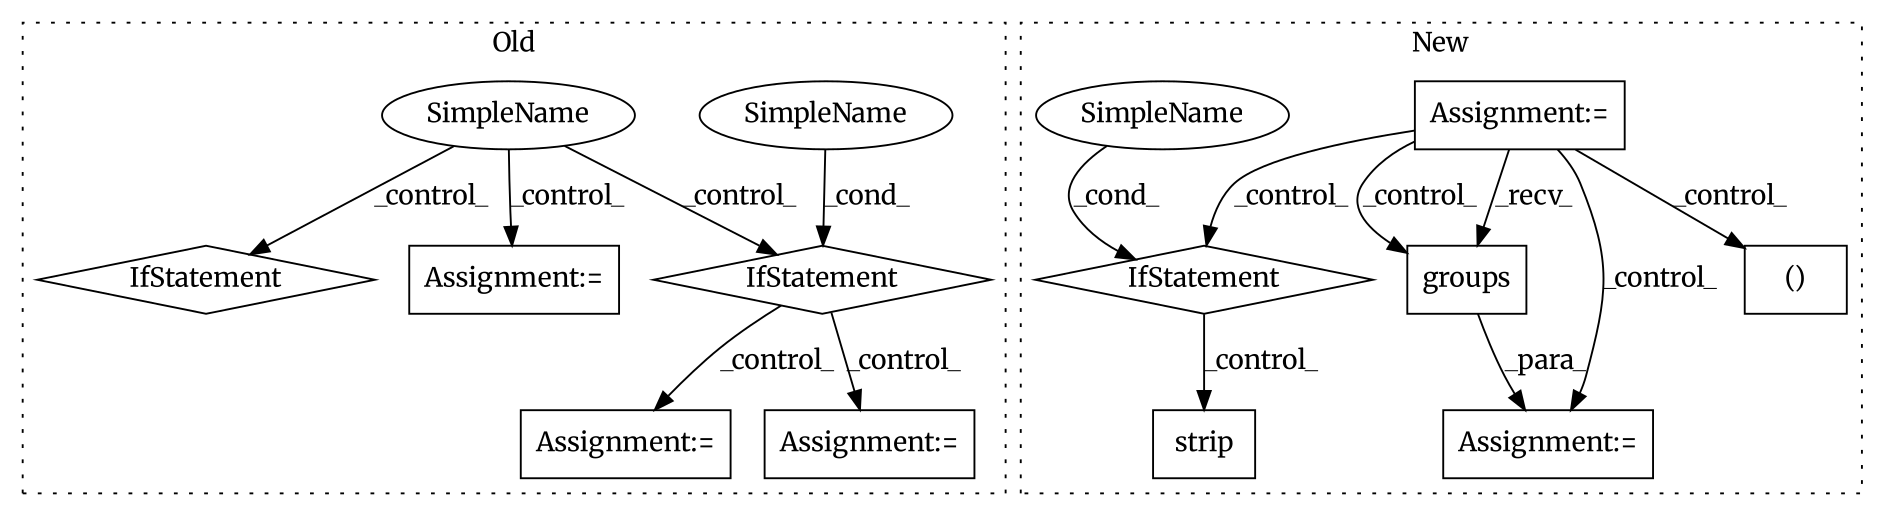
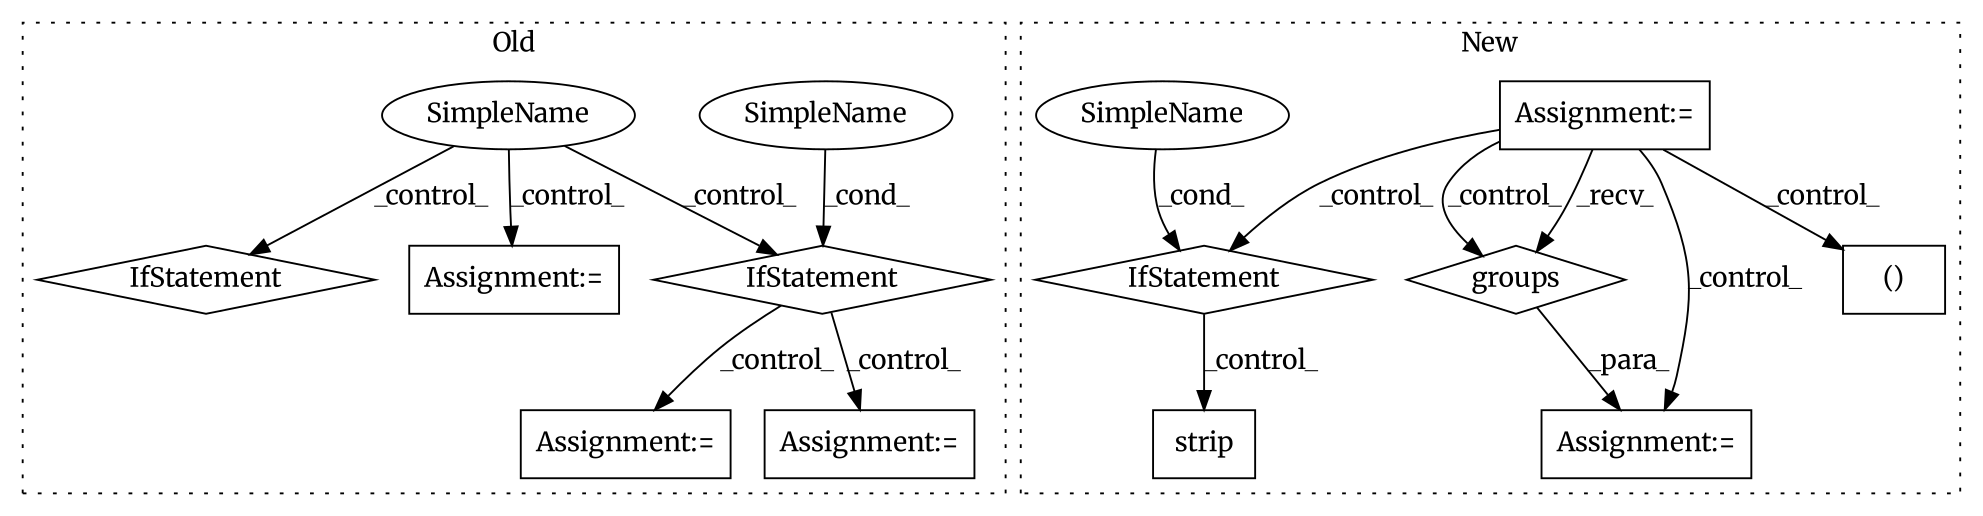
(1467, 280) -> (1516, 280)
